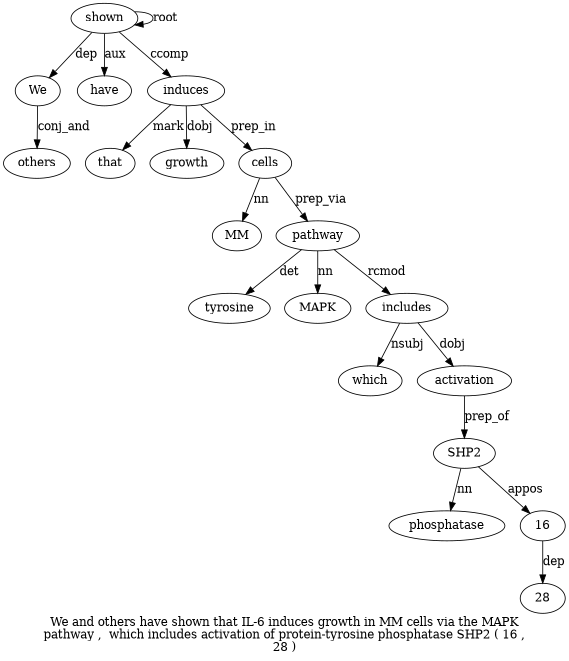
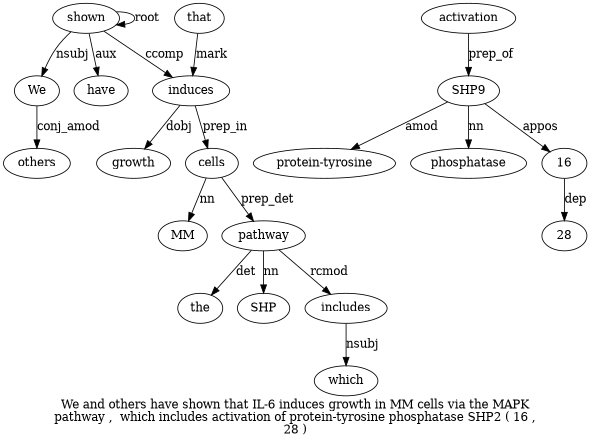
(86, 55) -> (73, 55)
(149, 124) -> (196, 50)
(64, 127) -> (69, 127)
none -> (324, 163)
(321, 200) -> (268, 200)
(229, 308) -> (200, 308)
(318, 308) -> (264, 308)
(433, 341) -> none
(464, 453) -> (469, 91)
